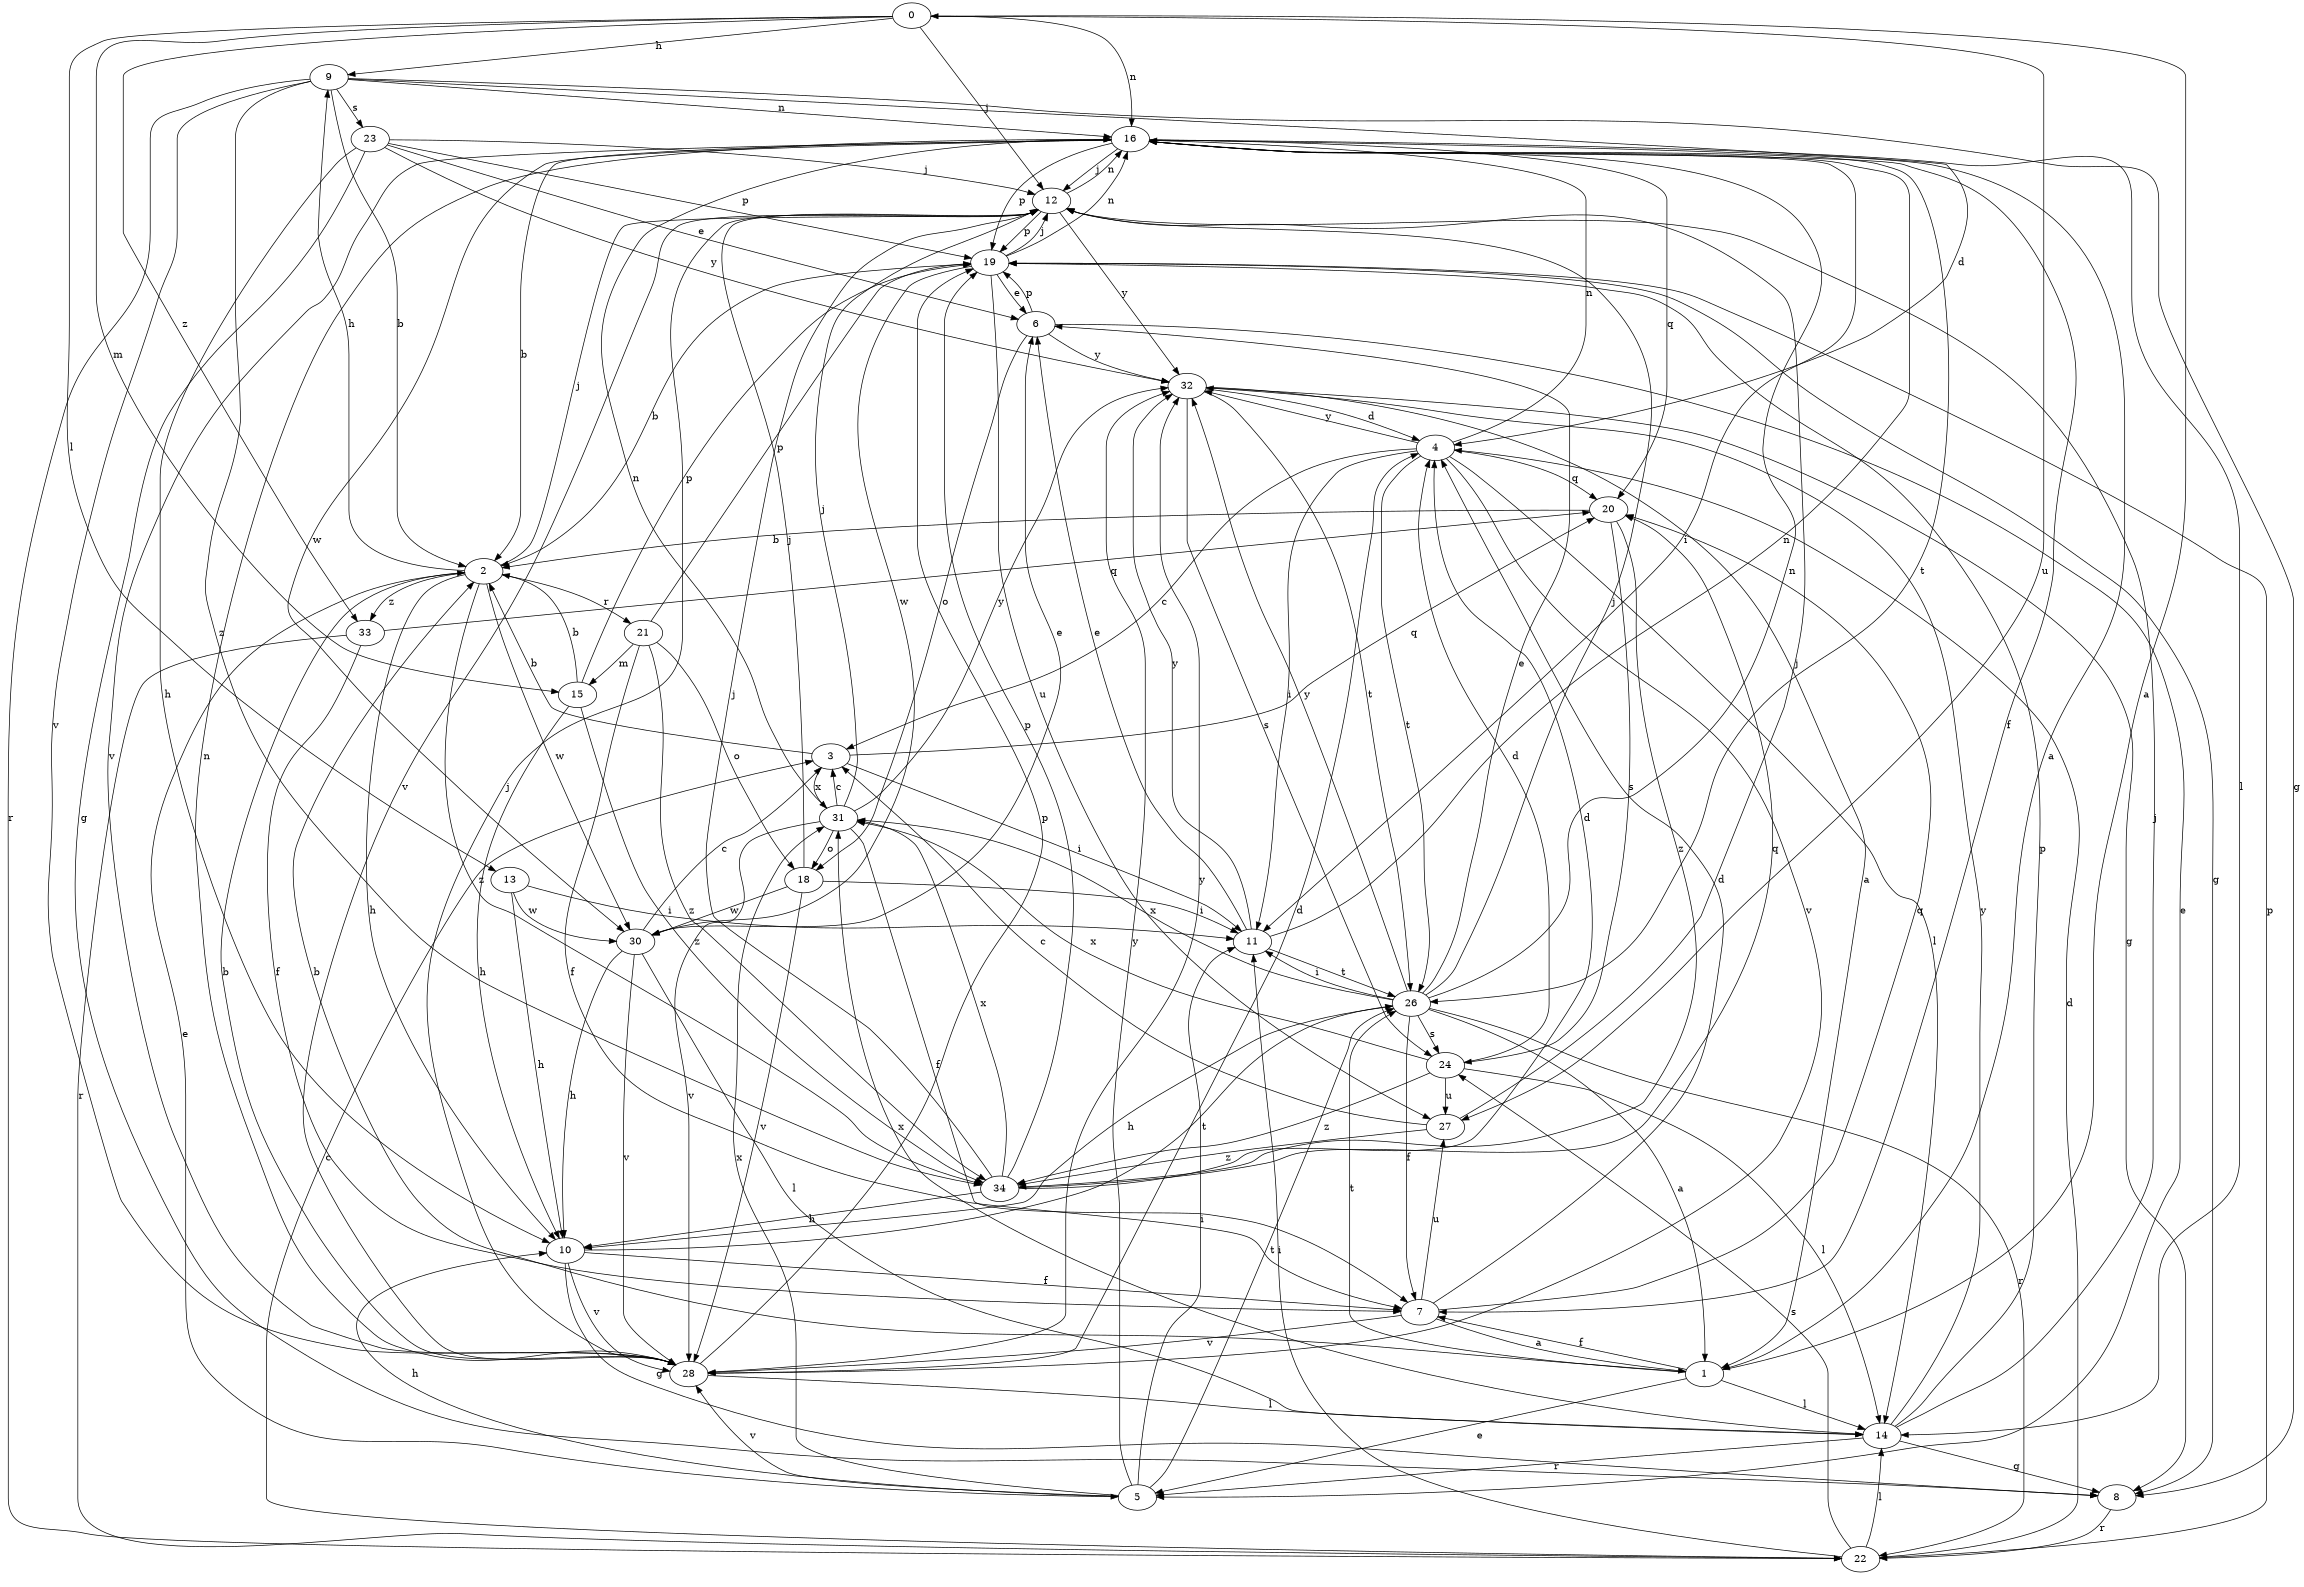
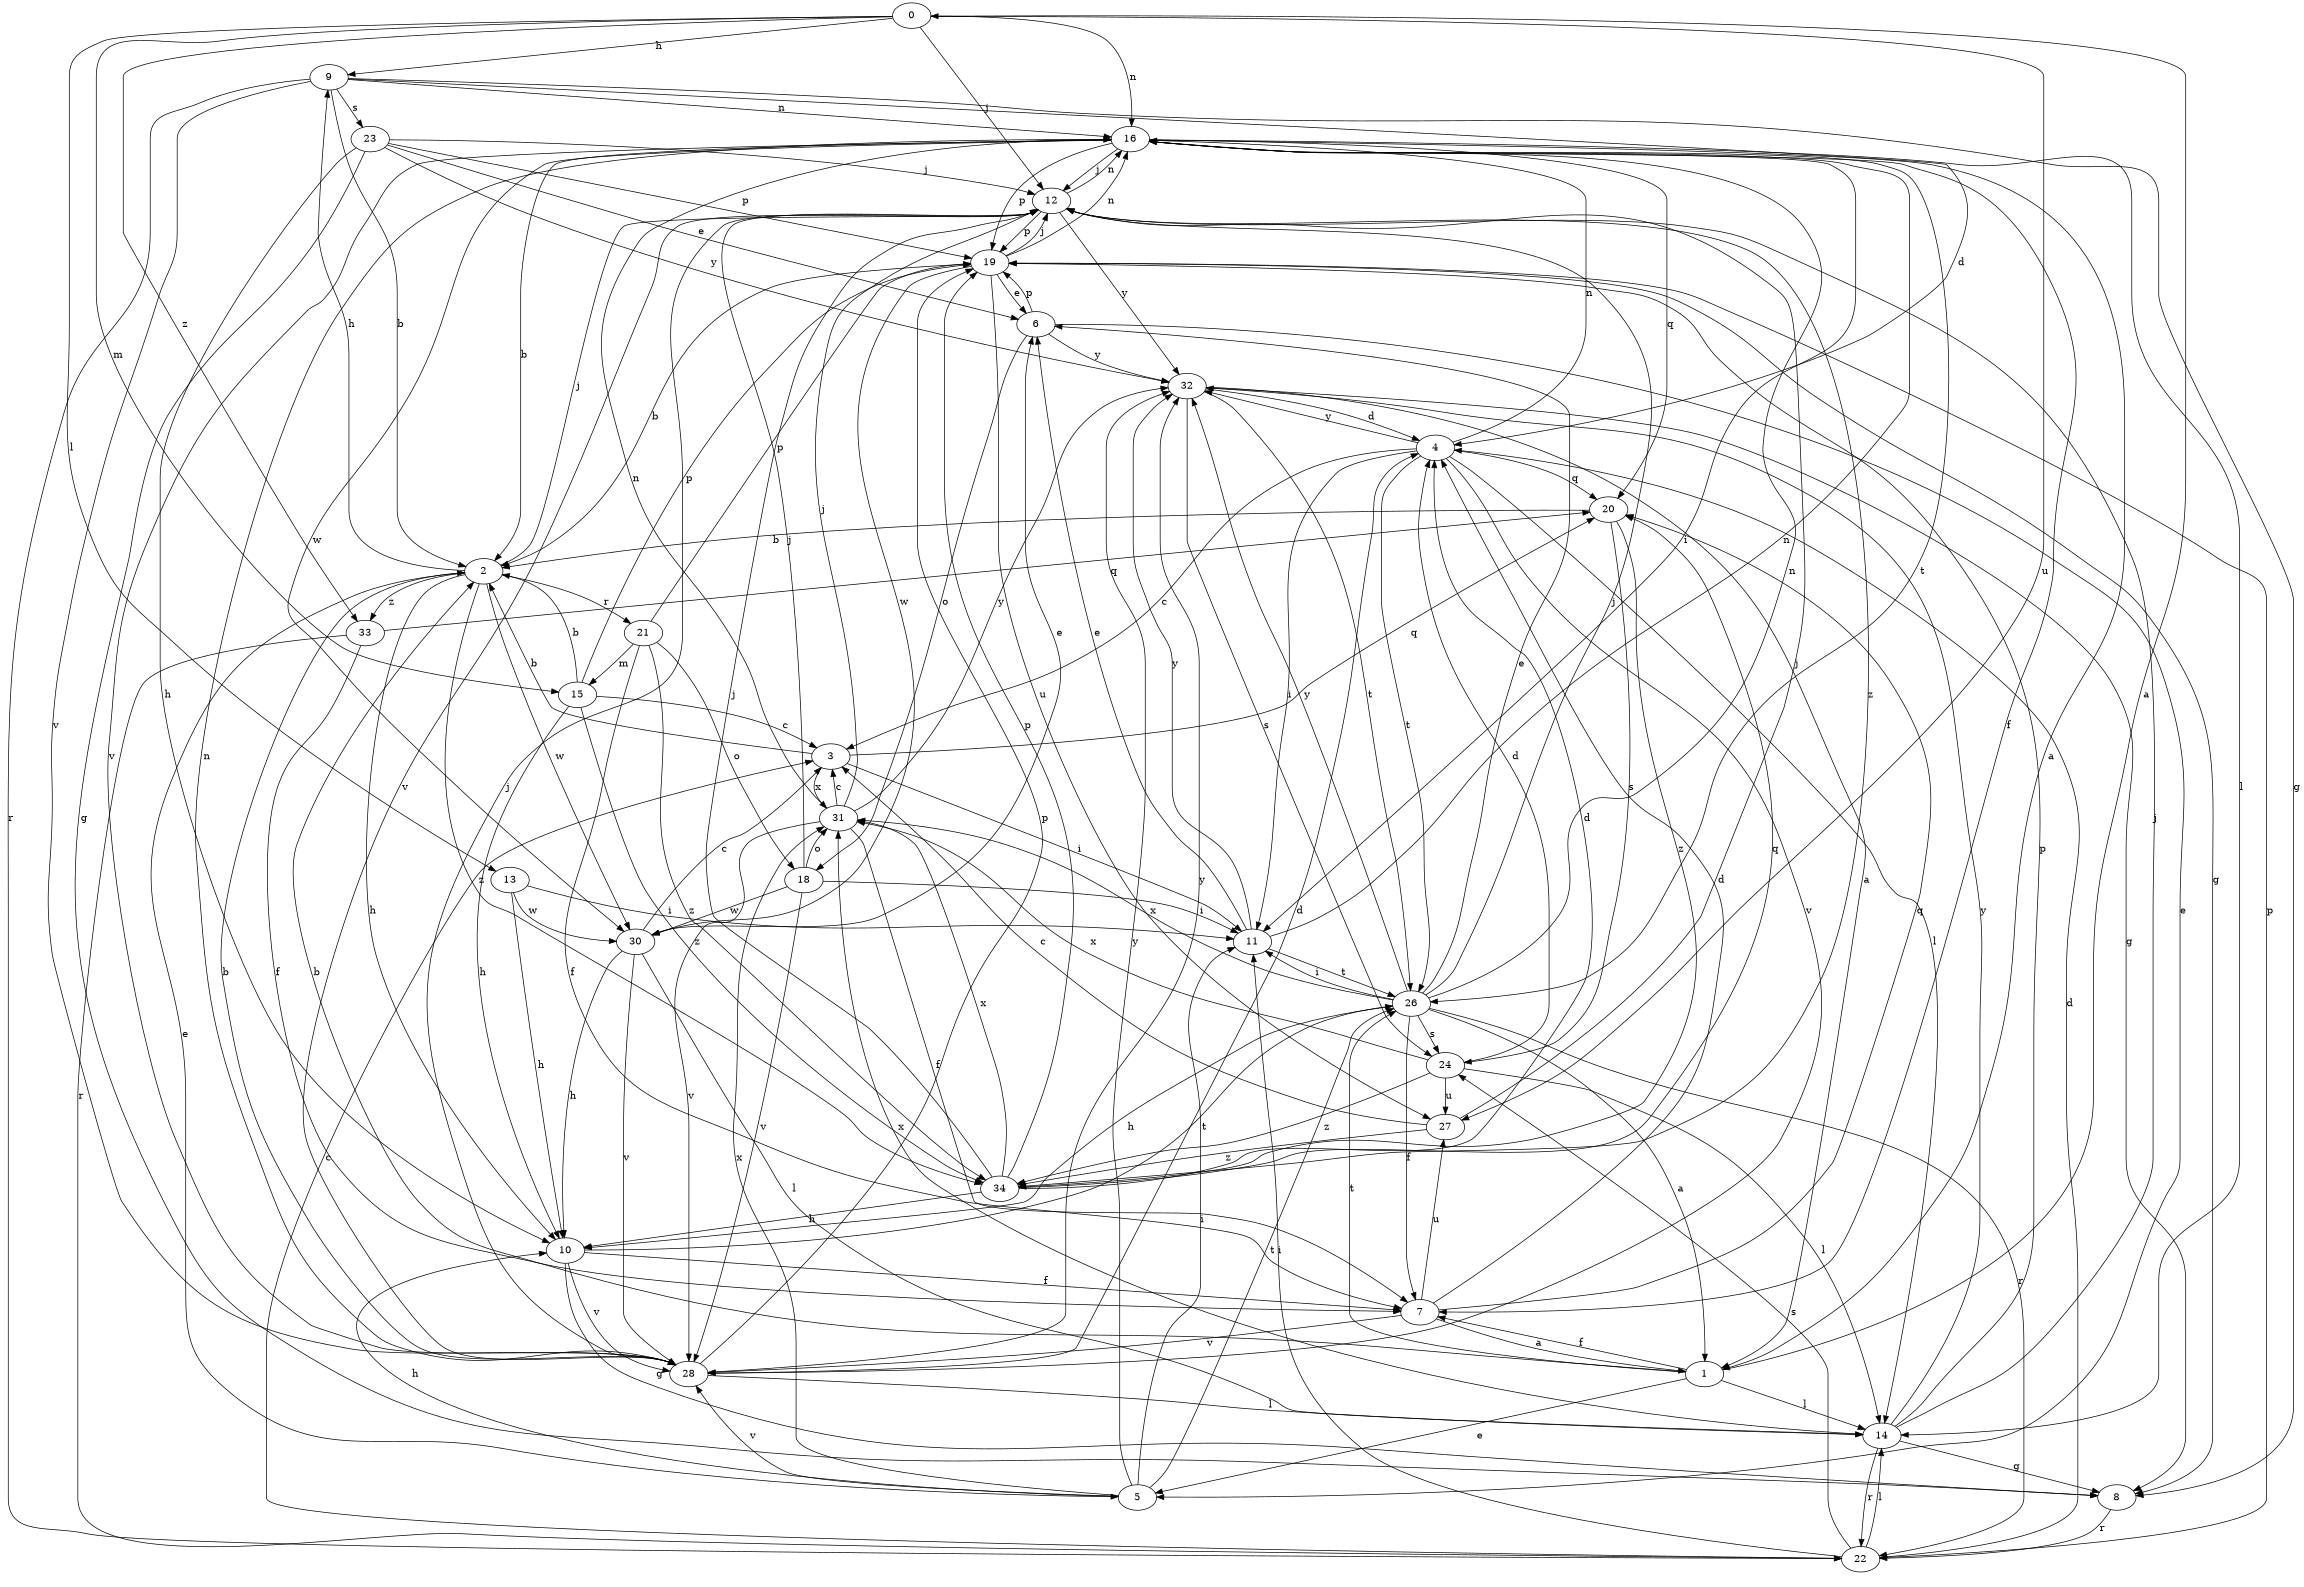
none -> (701, 708)
(297, 803) -> (1868, 692)
(825, 847) -> (812, 849)
(1513, 1466) -> (1866, 1493)
